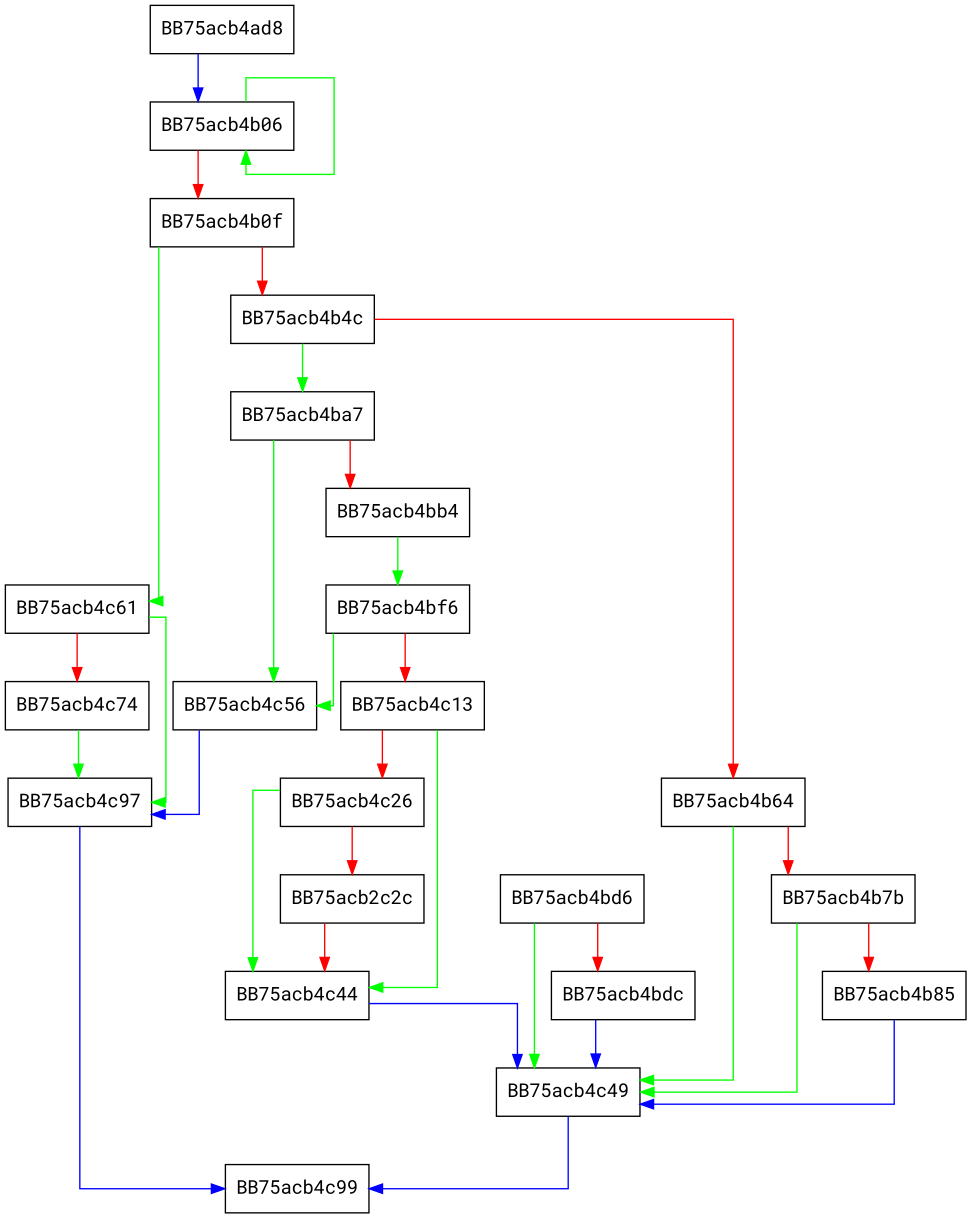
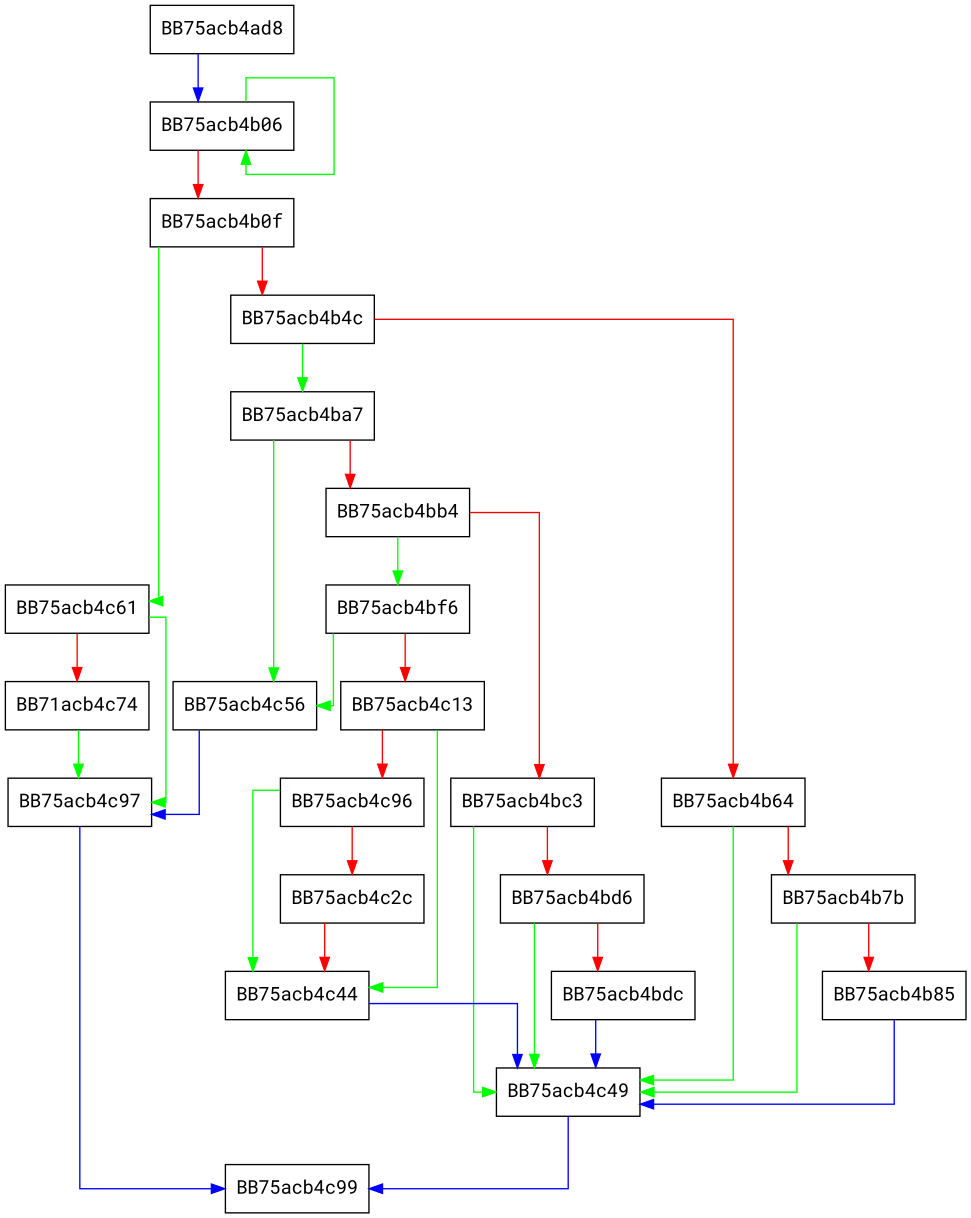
(77, 706) -> (77, 706)
(352, 802) -> (352, 802)
none -> (523, 802)
(352, 899) -> (352, 899)
